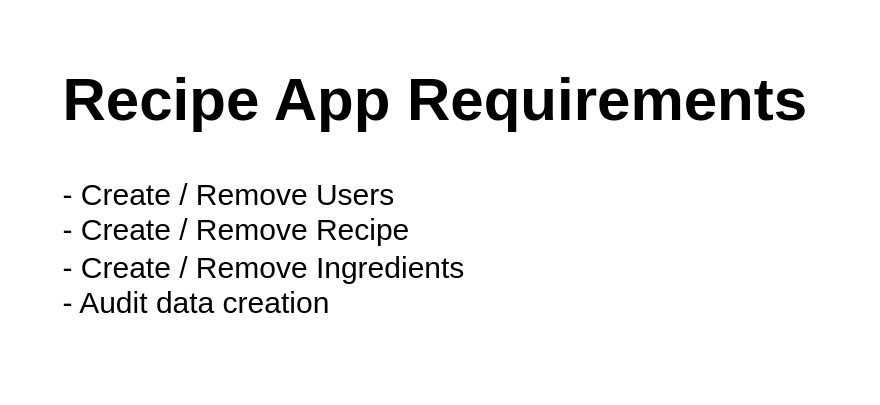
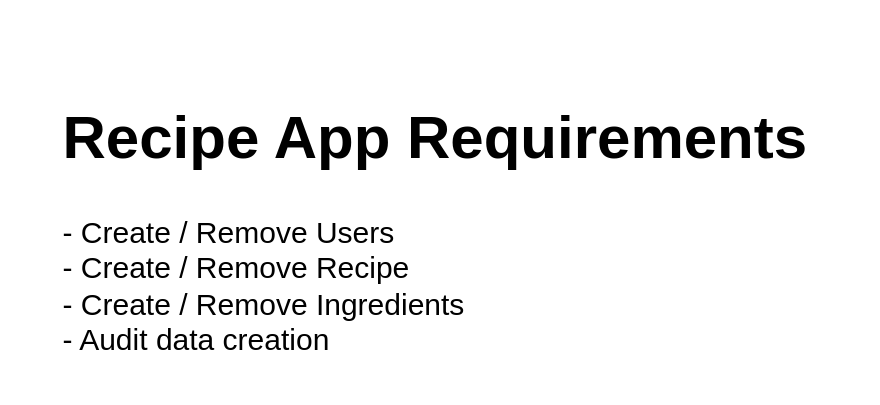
(439, 201) -> (439, 239)
